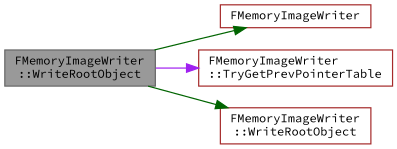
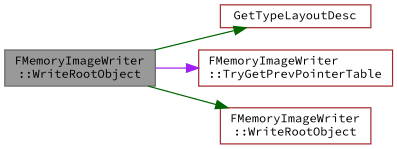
(296, 16) -> (296, 16)
